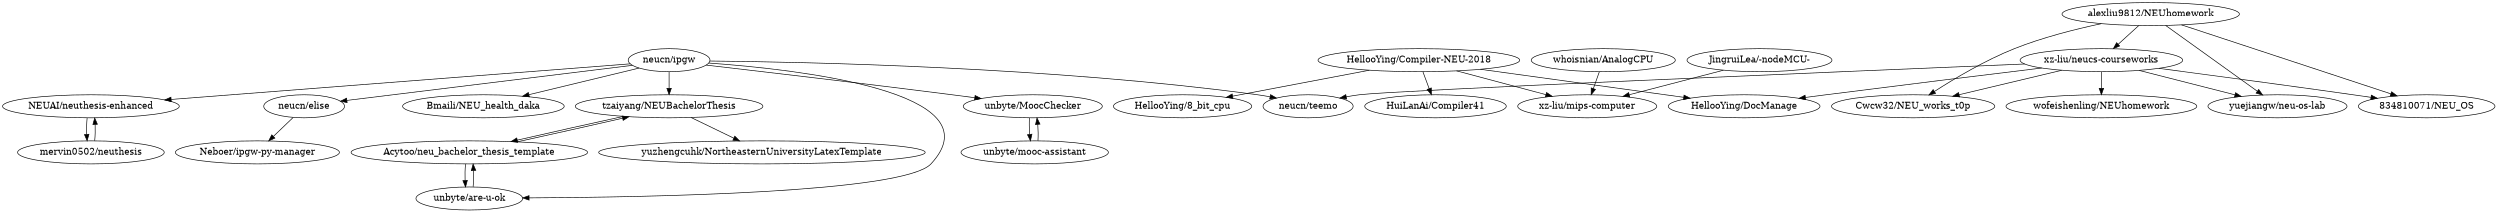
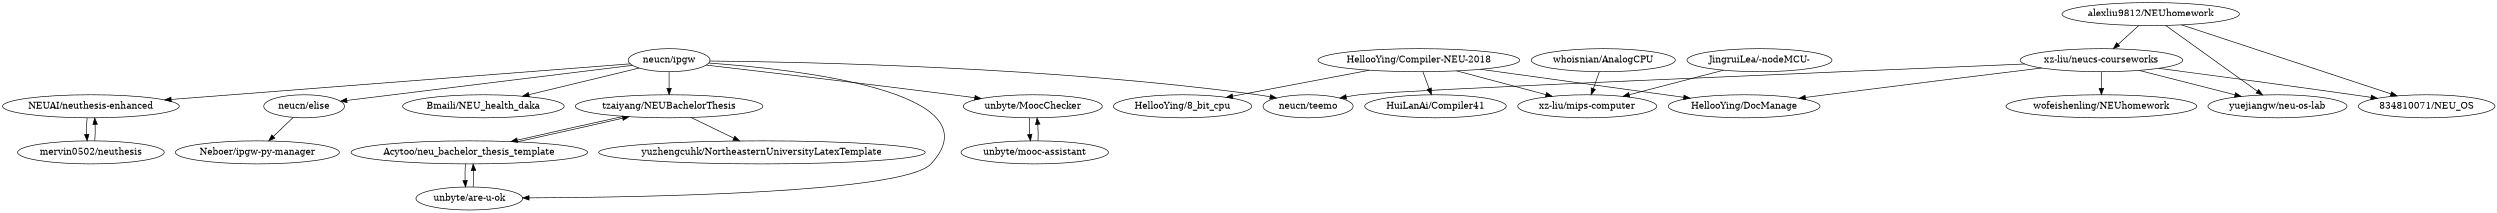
(1913, 106) -> none
